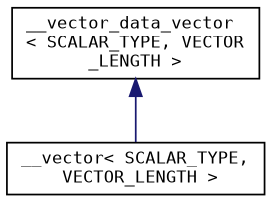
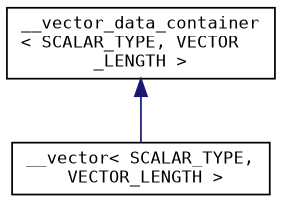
(136, 43) -> (141, 43)
